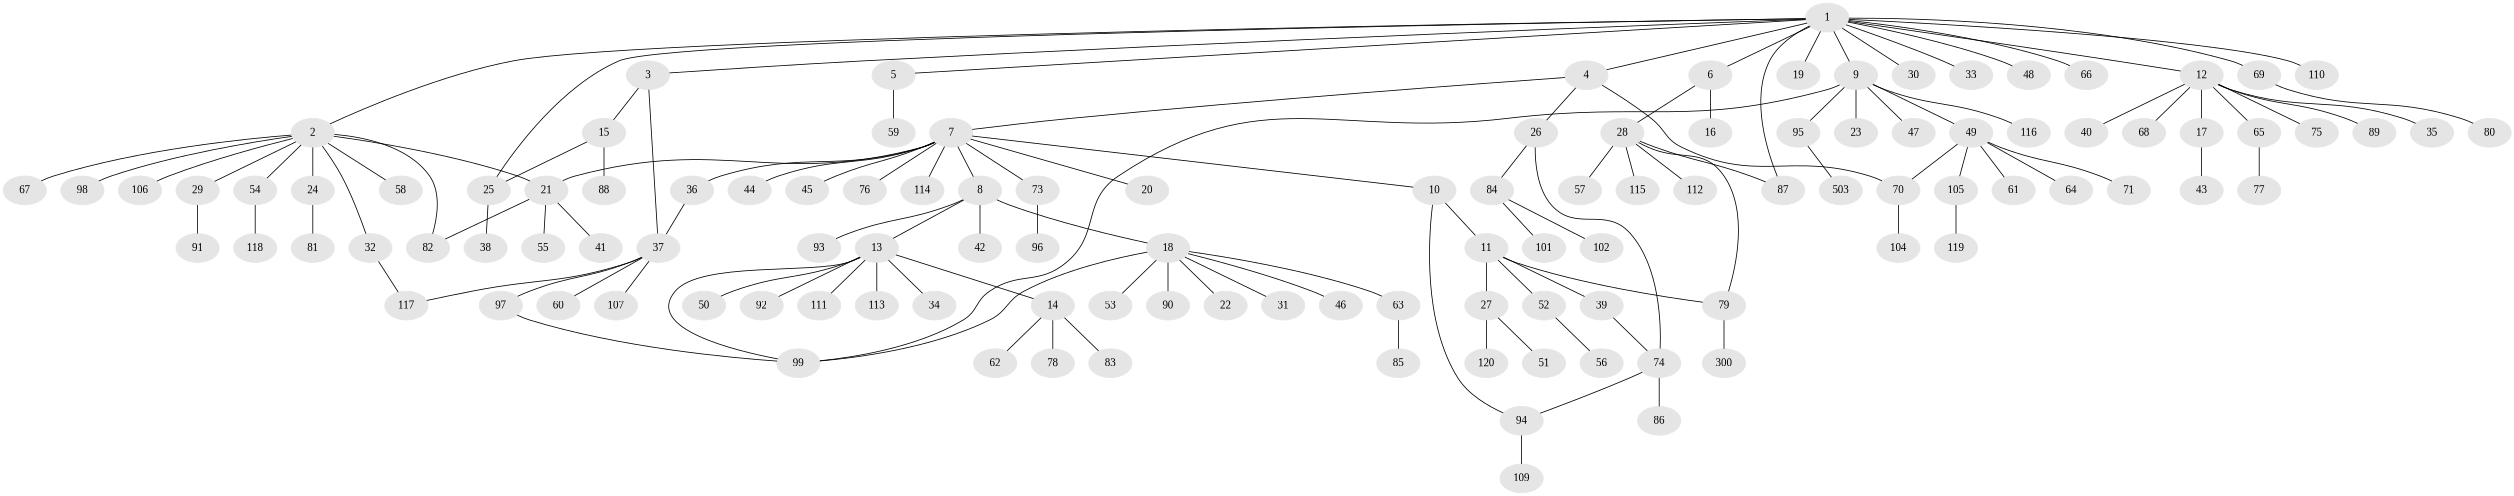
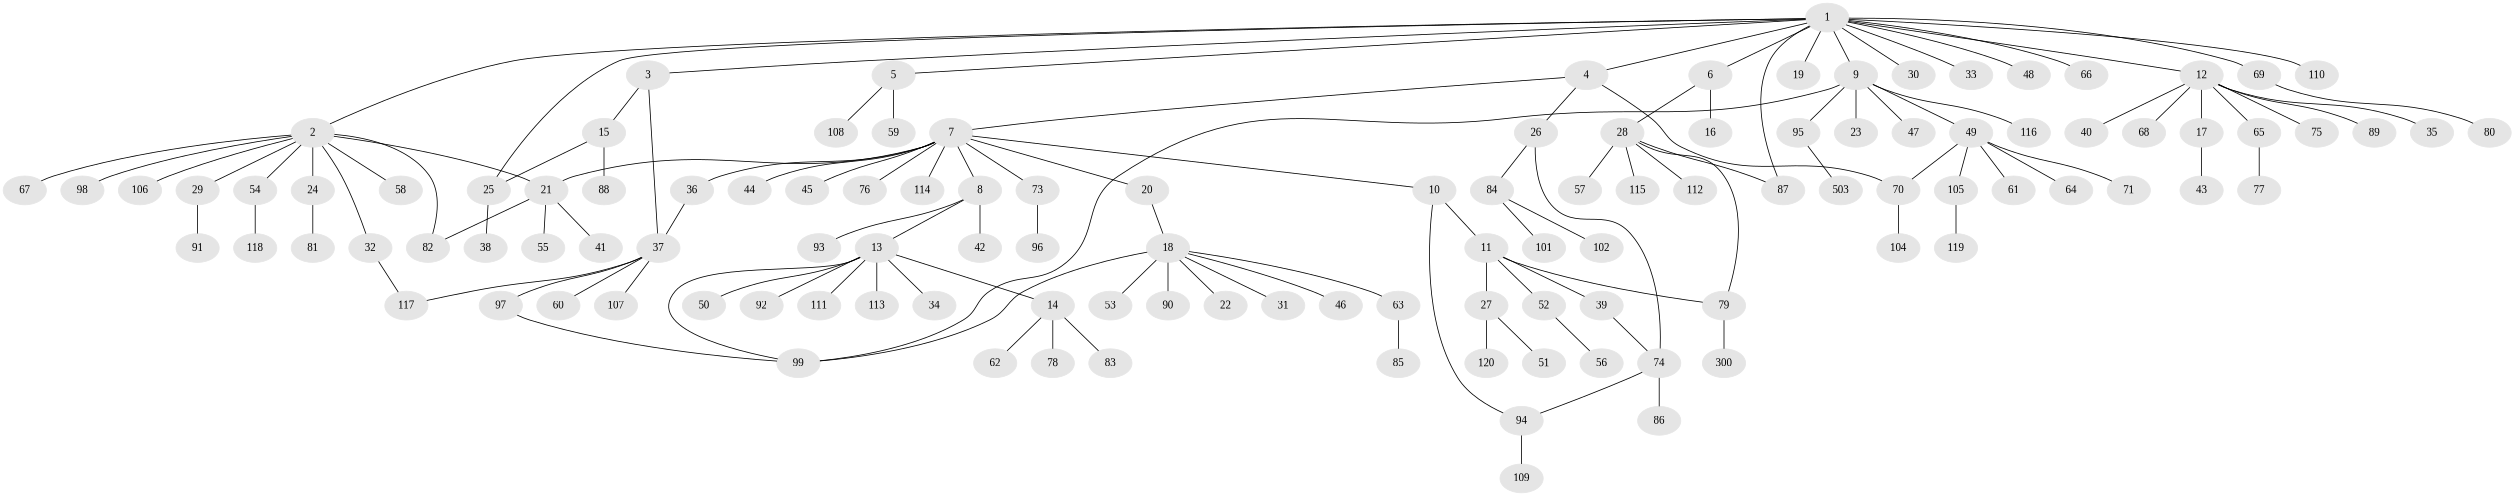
none -> (836, 133)
(1071, 224) -> (1158, 219)
